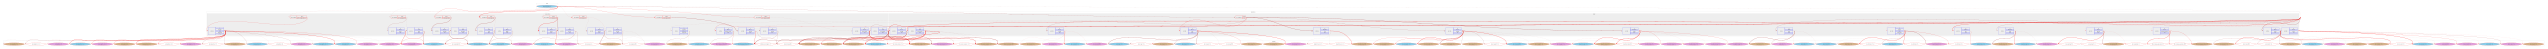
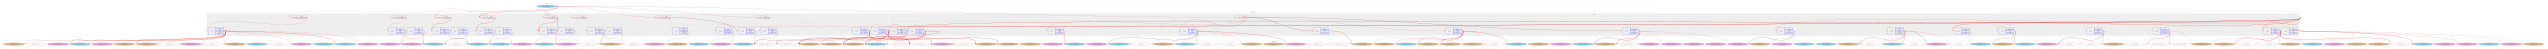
(920, 44) -> (920, 44)
